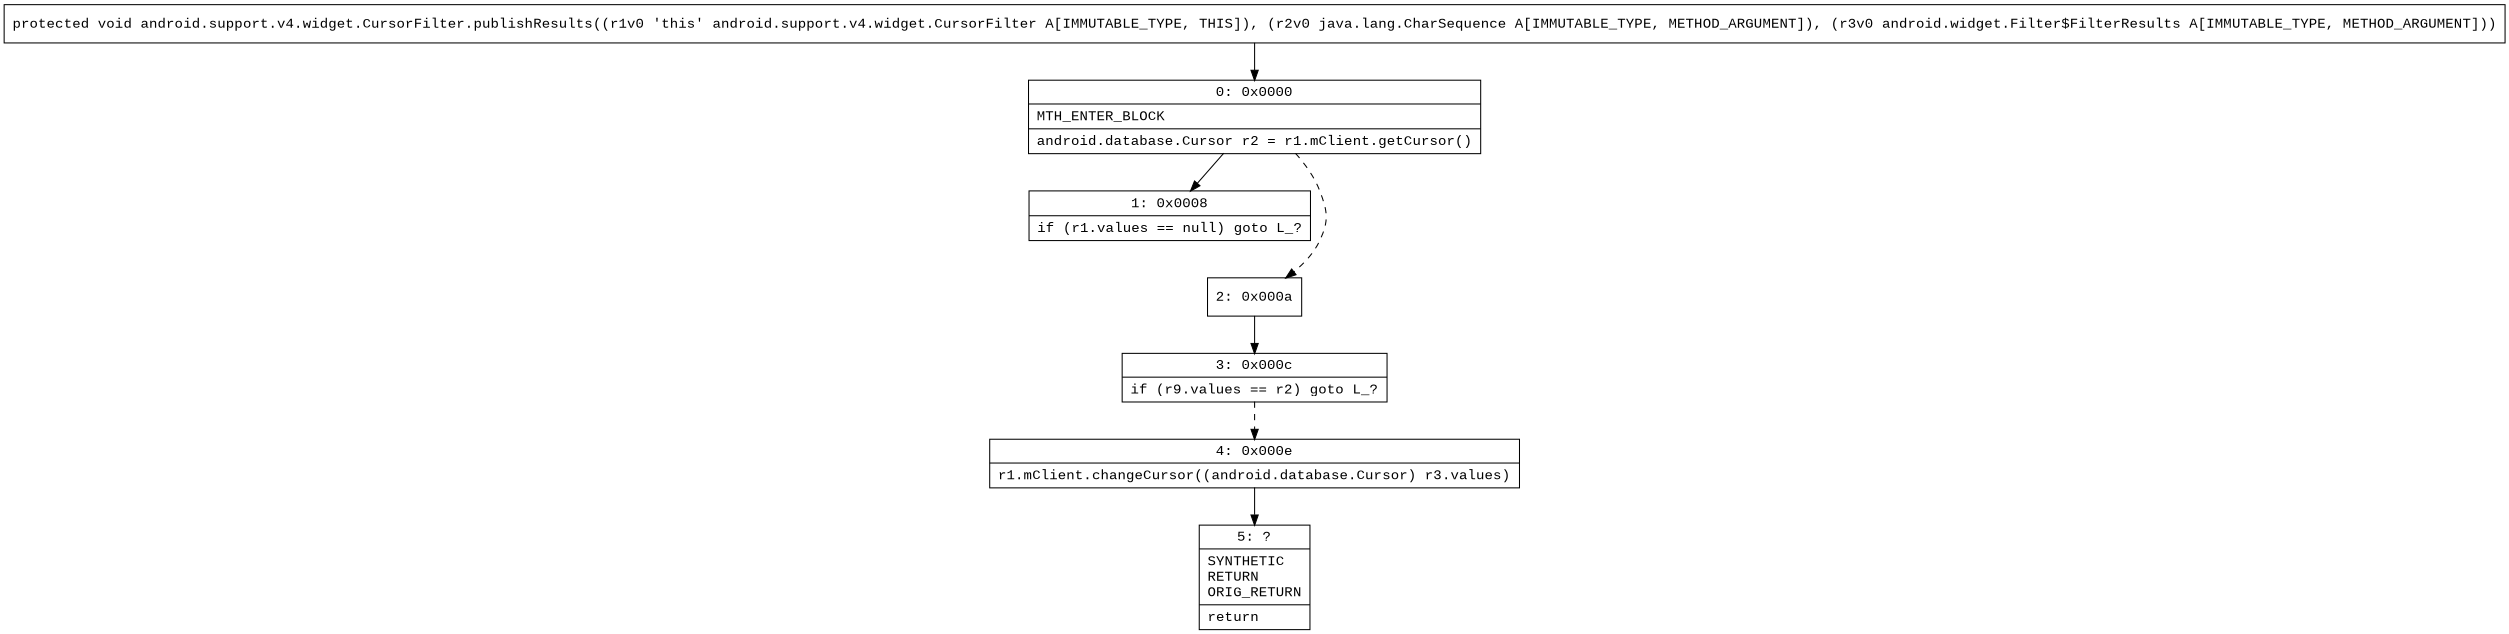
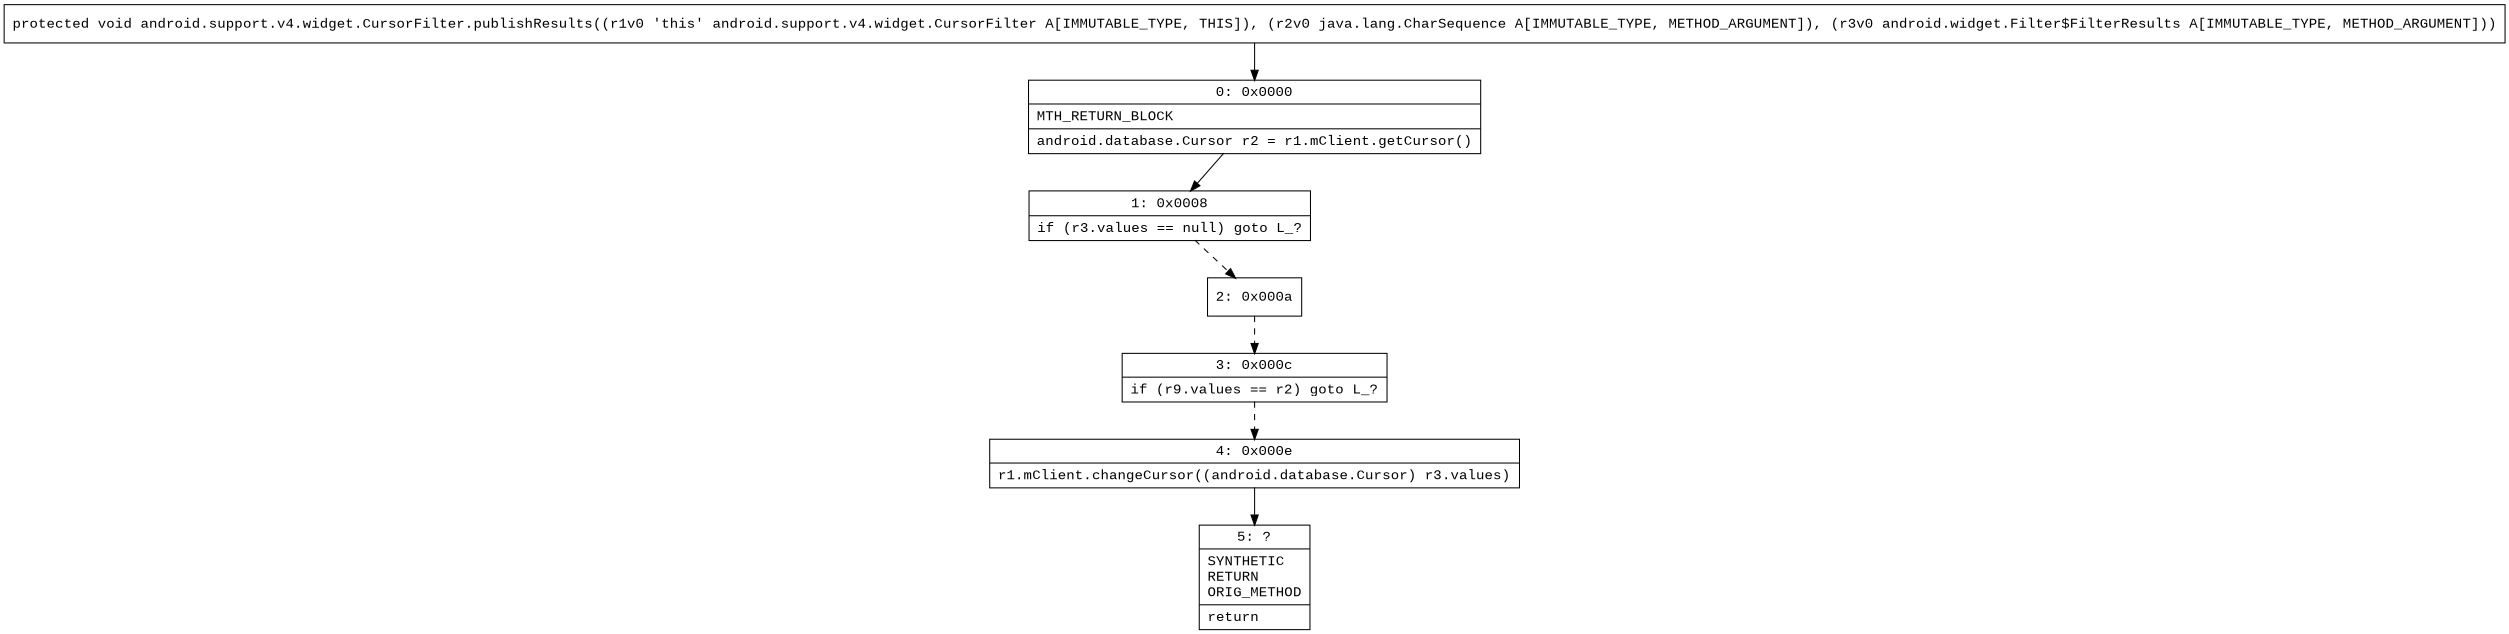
(1101, 116) -> (1106, 116)
(1326, 214) -> (1211, 256)
(1170, 228) -> (1170, 228)
(1255, 330) -> (1255, 330)
(1255, 592) -> (1255, 592)
